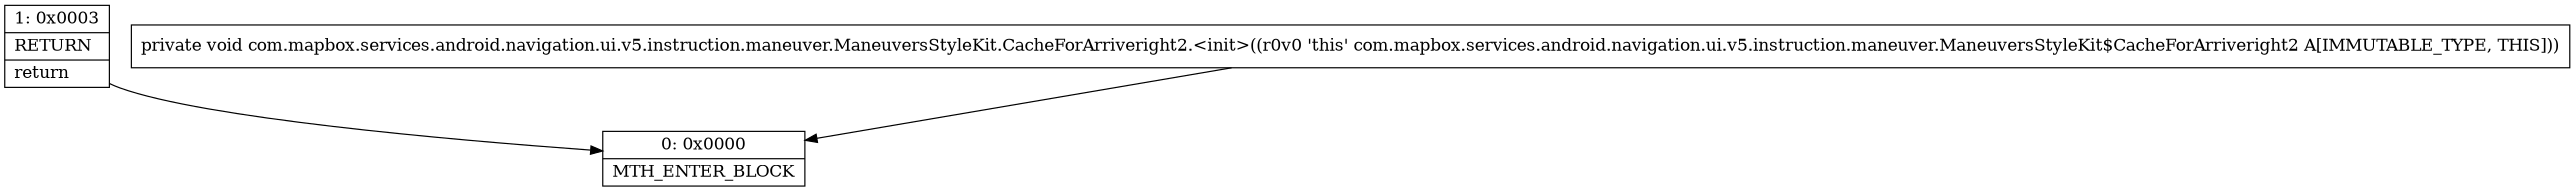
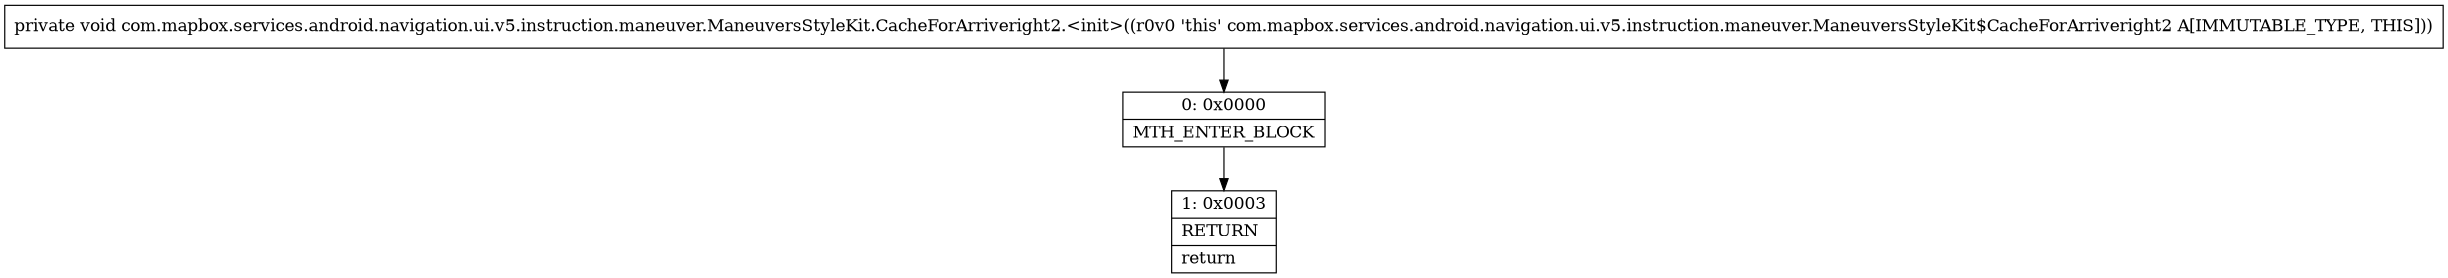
(348, 128) -> (1224, 163)
